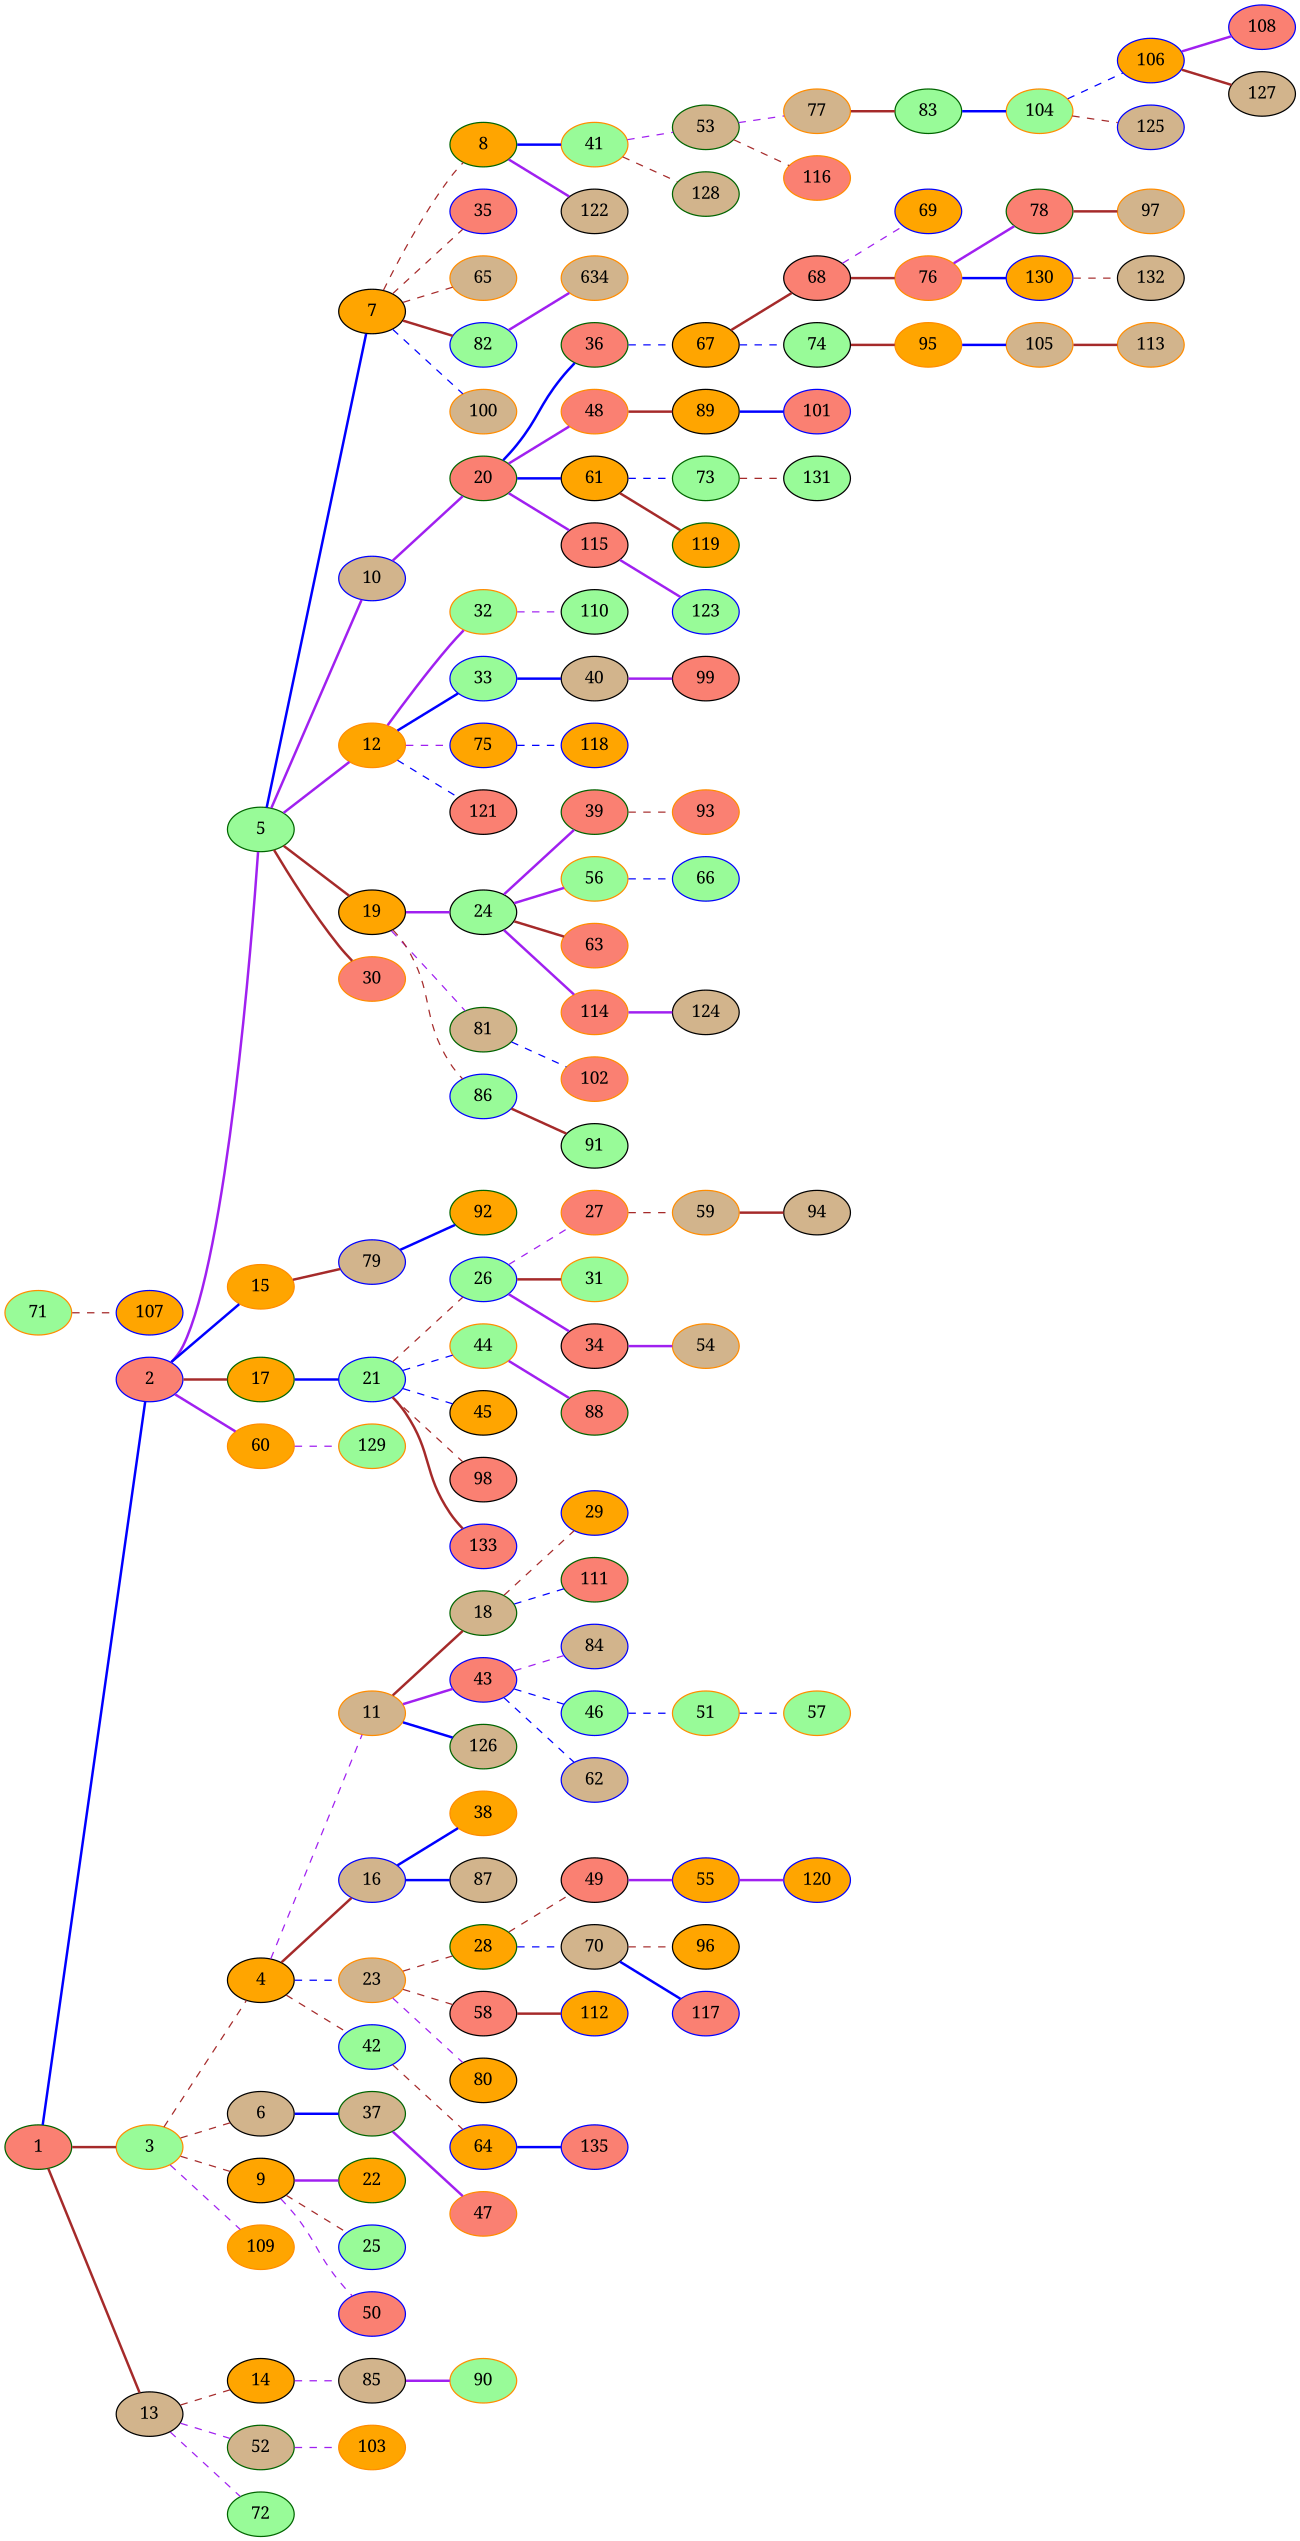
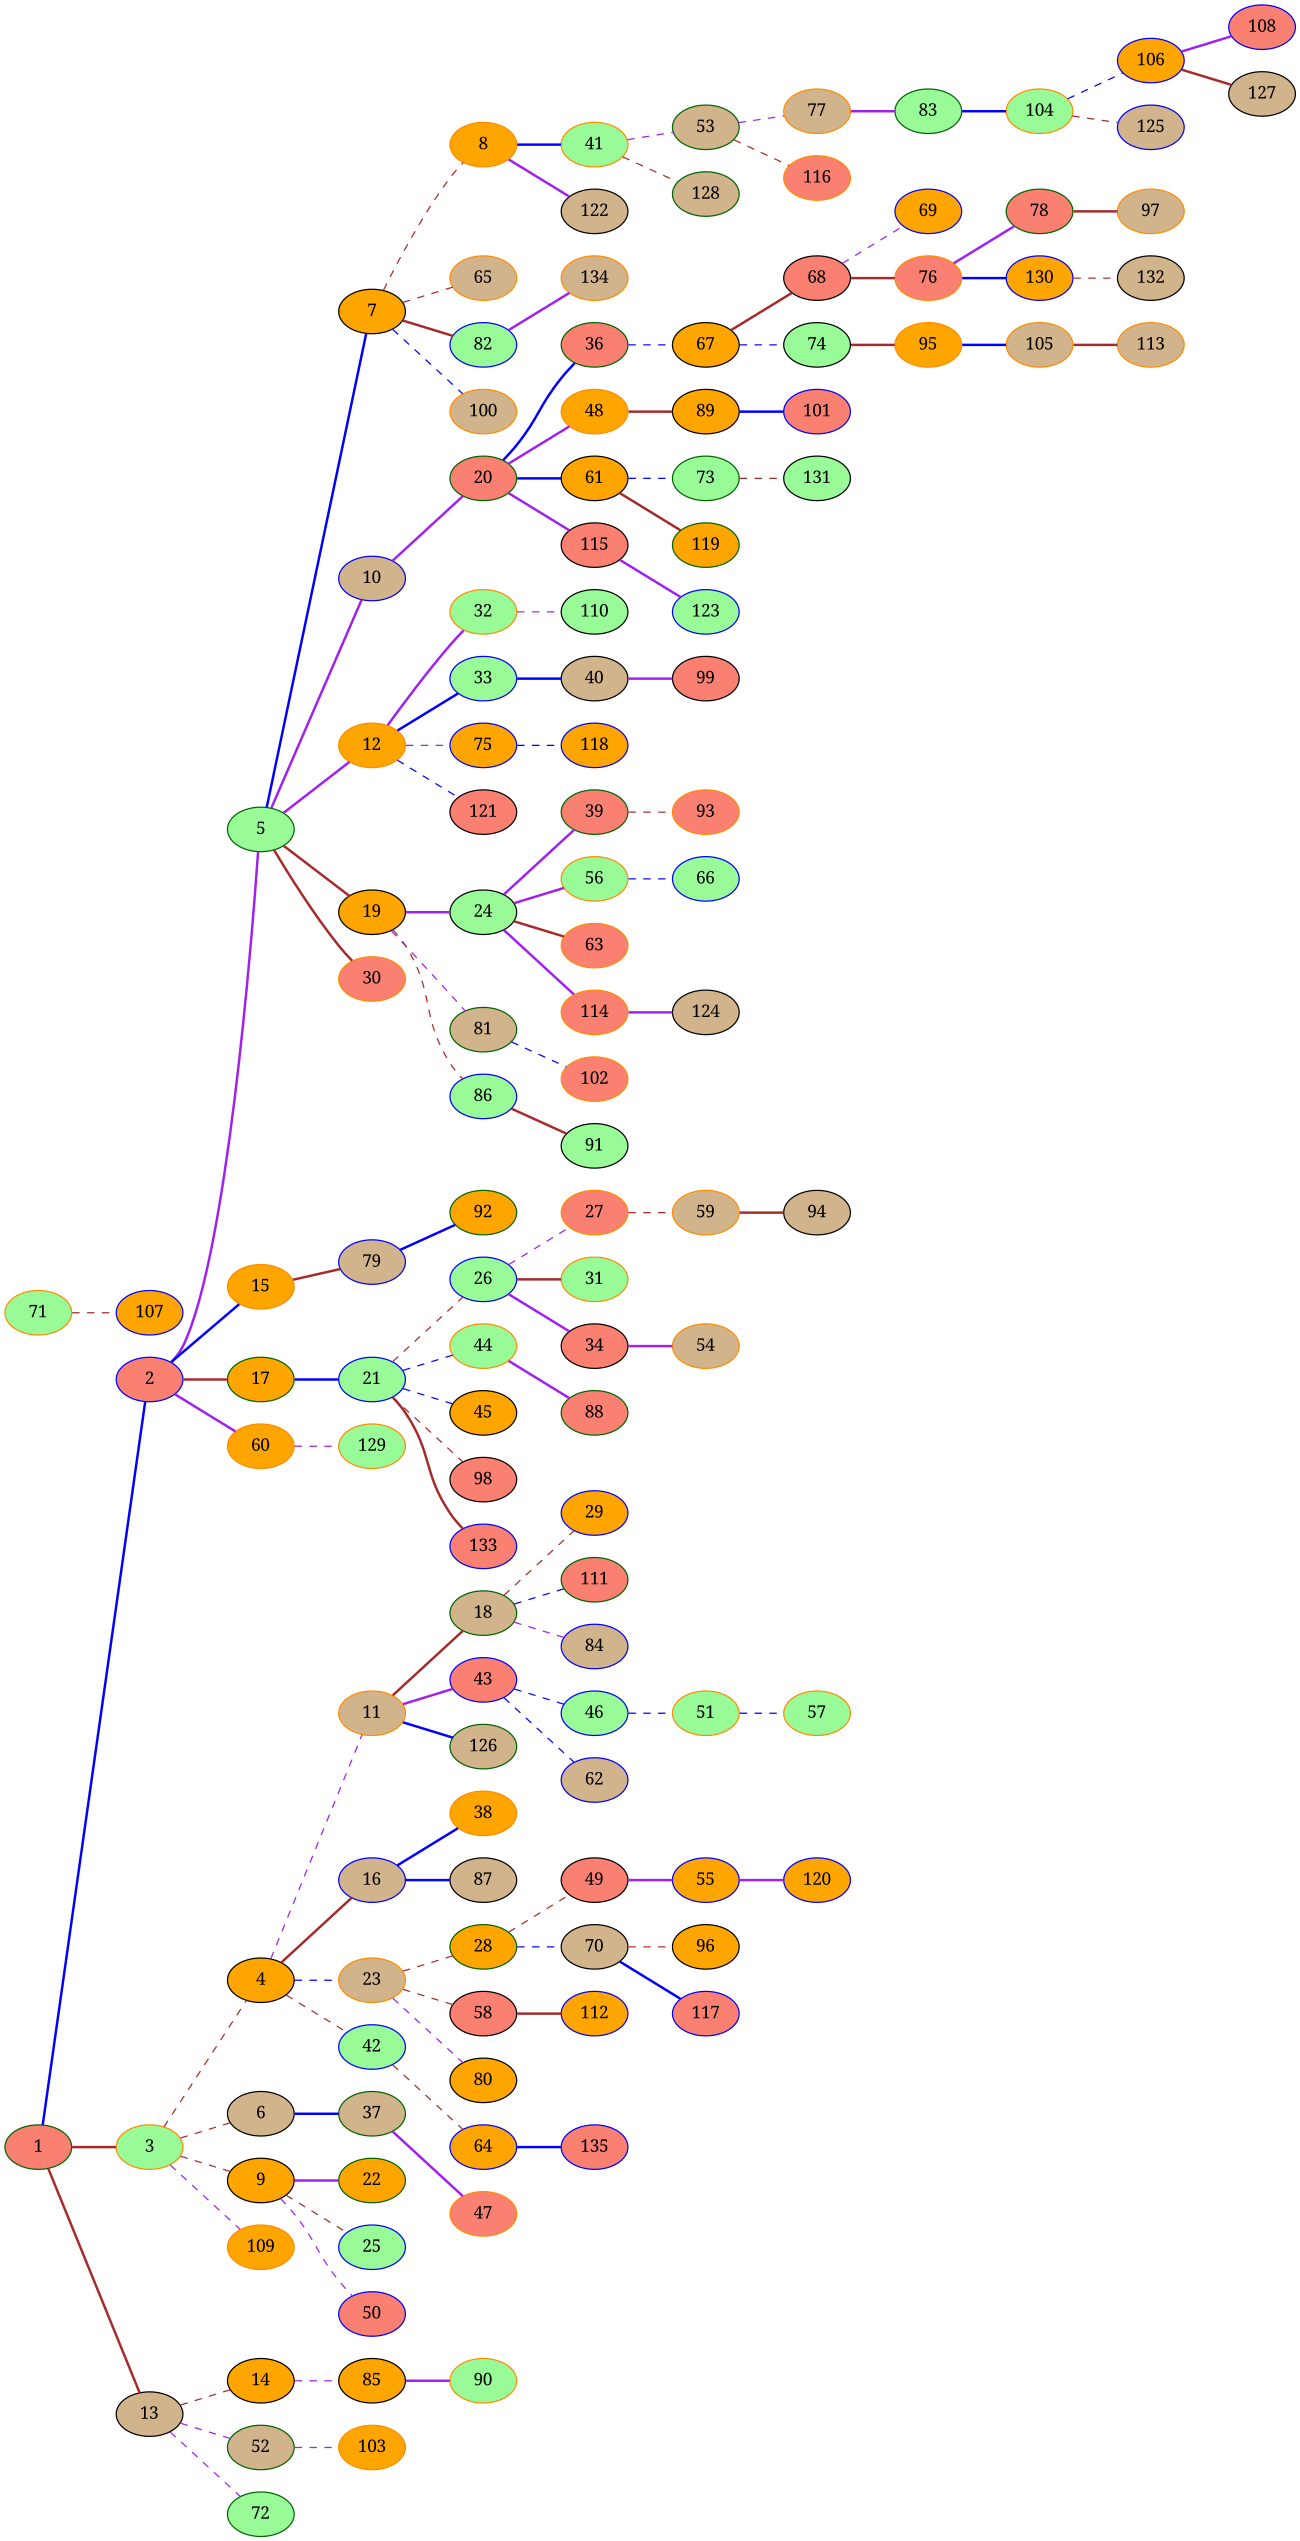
(873, 111) -> (873, 111)
(483, 145) -> (483, 145)
(483, 211) -> none
(595, 278) -> (595, 278)
(595, 412) -> (595, 412)
(539, 1663) -> (539, 1630)
(372, 2381) -> (372, 2381)
